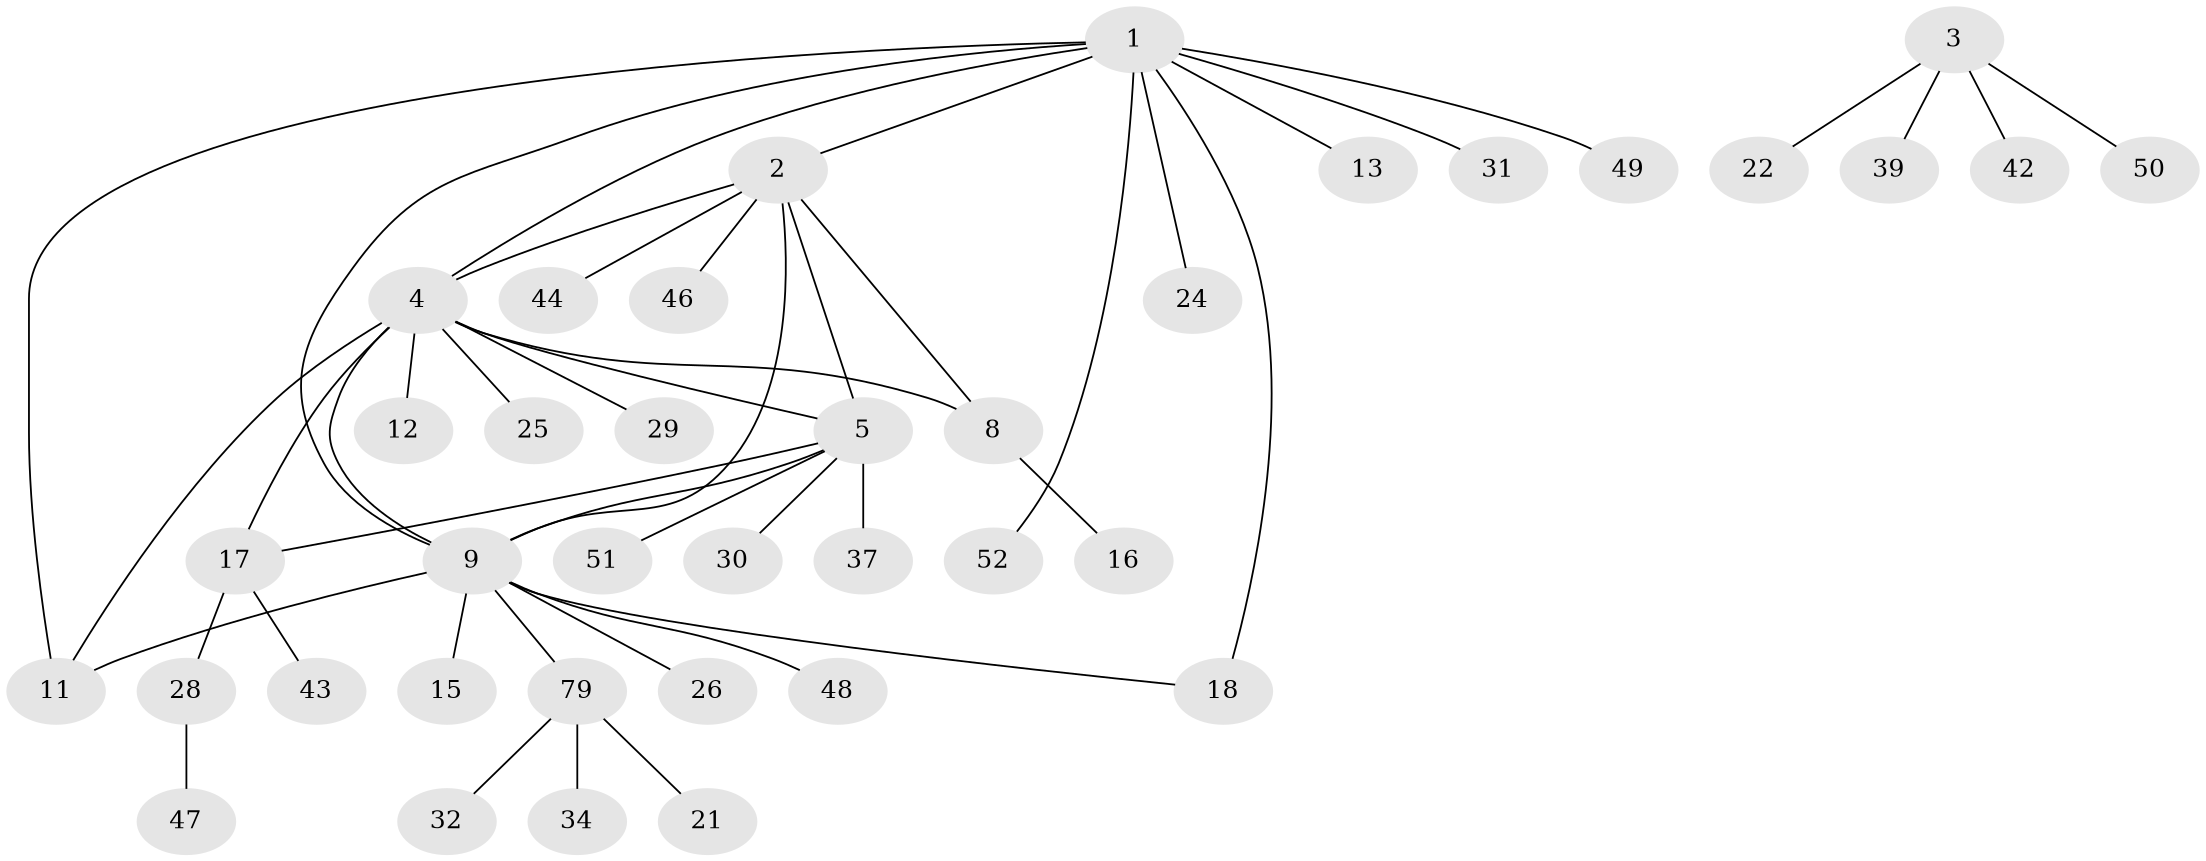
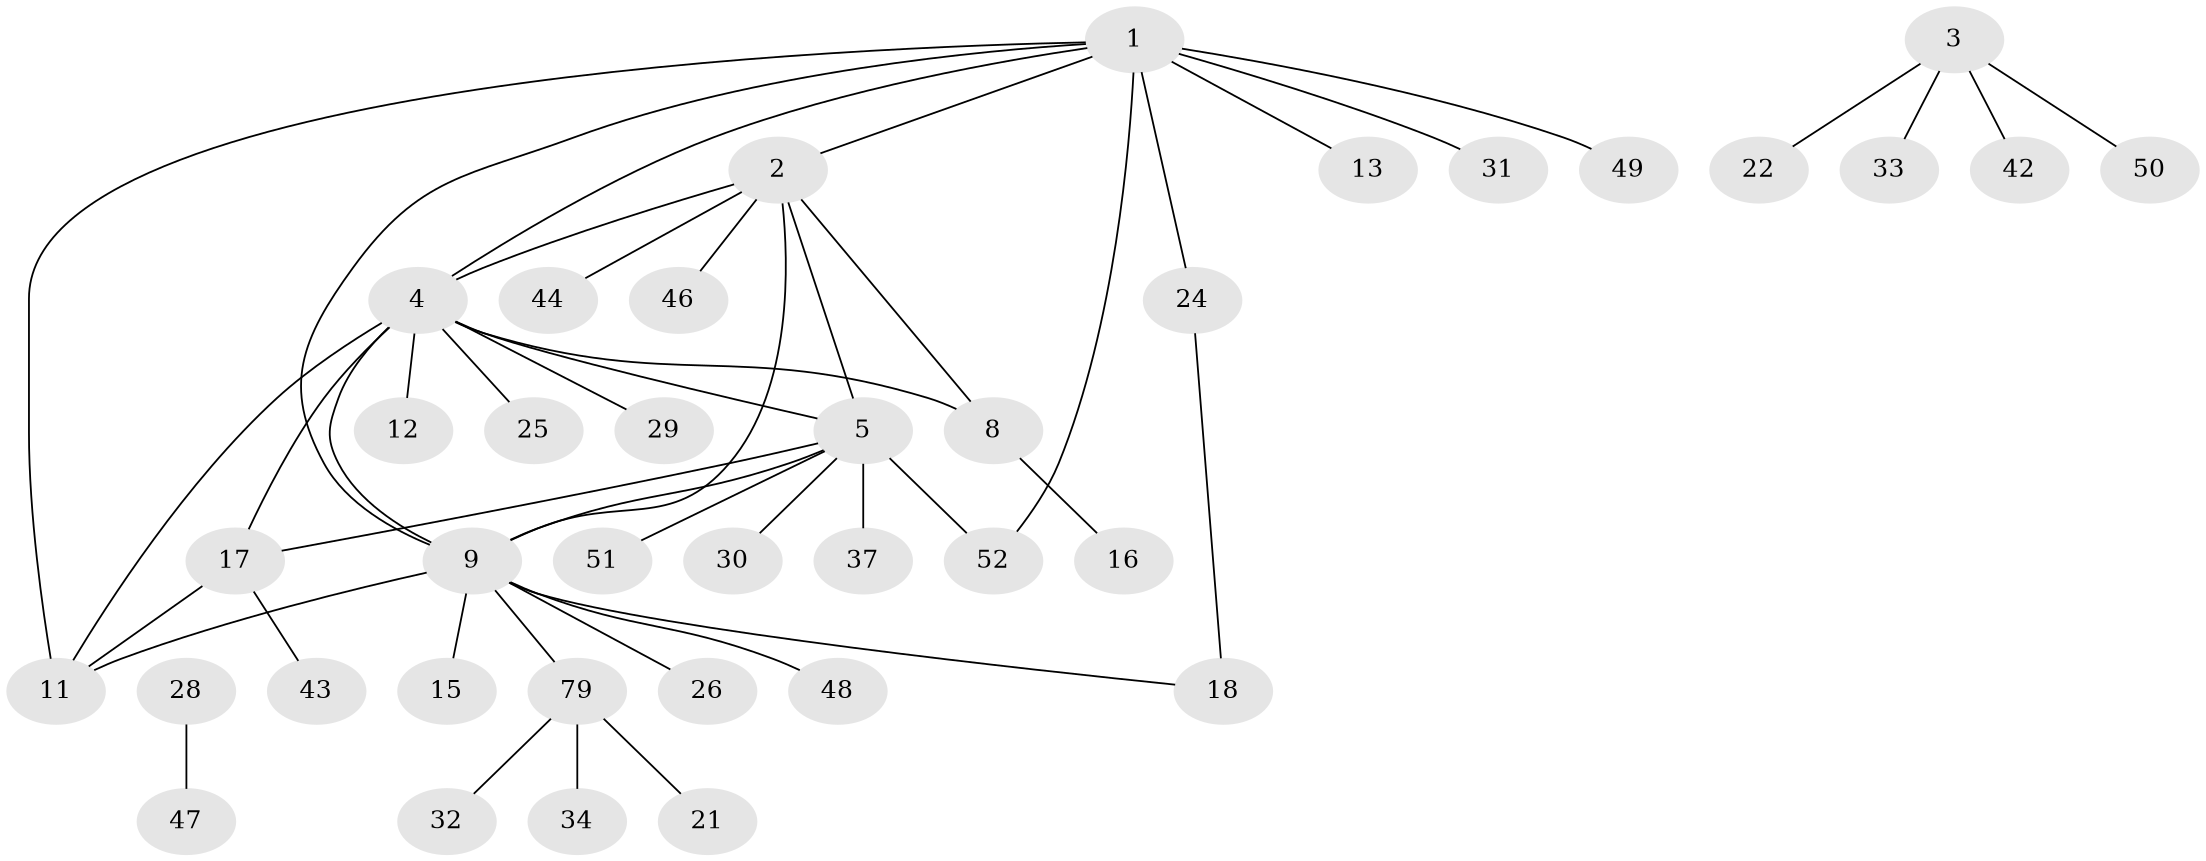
(1889, 170) -> (1889, 170)
(1270, 353) -> (1208, 496)
none -> (928, 496)
(215, 616) -> (146, 626)
